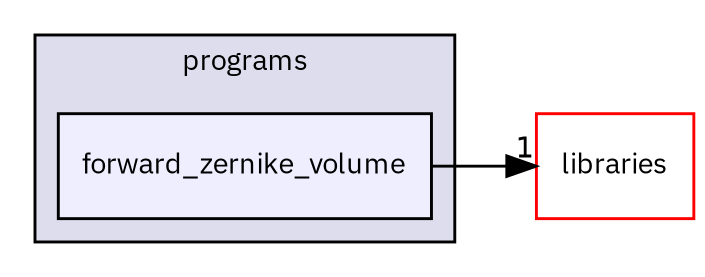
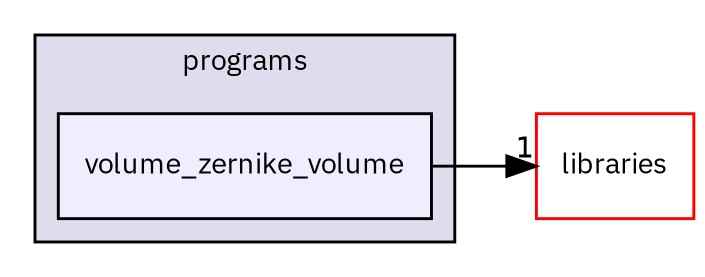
(245, 166) -> (245, 166)
